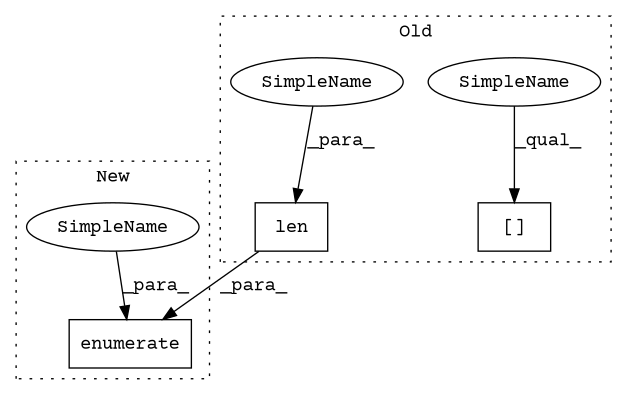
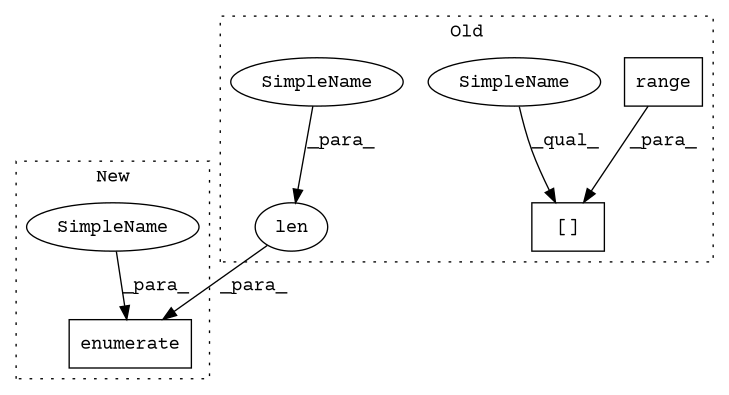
none -> (663, 82)
(291, 227) -> (291, 227)
